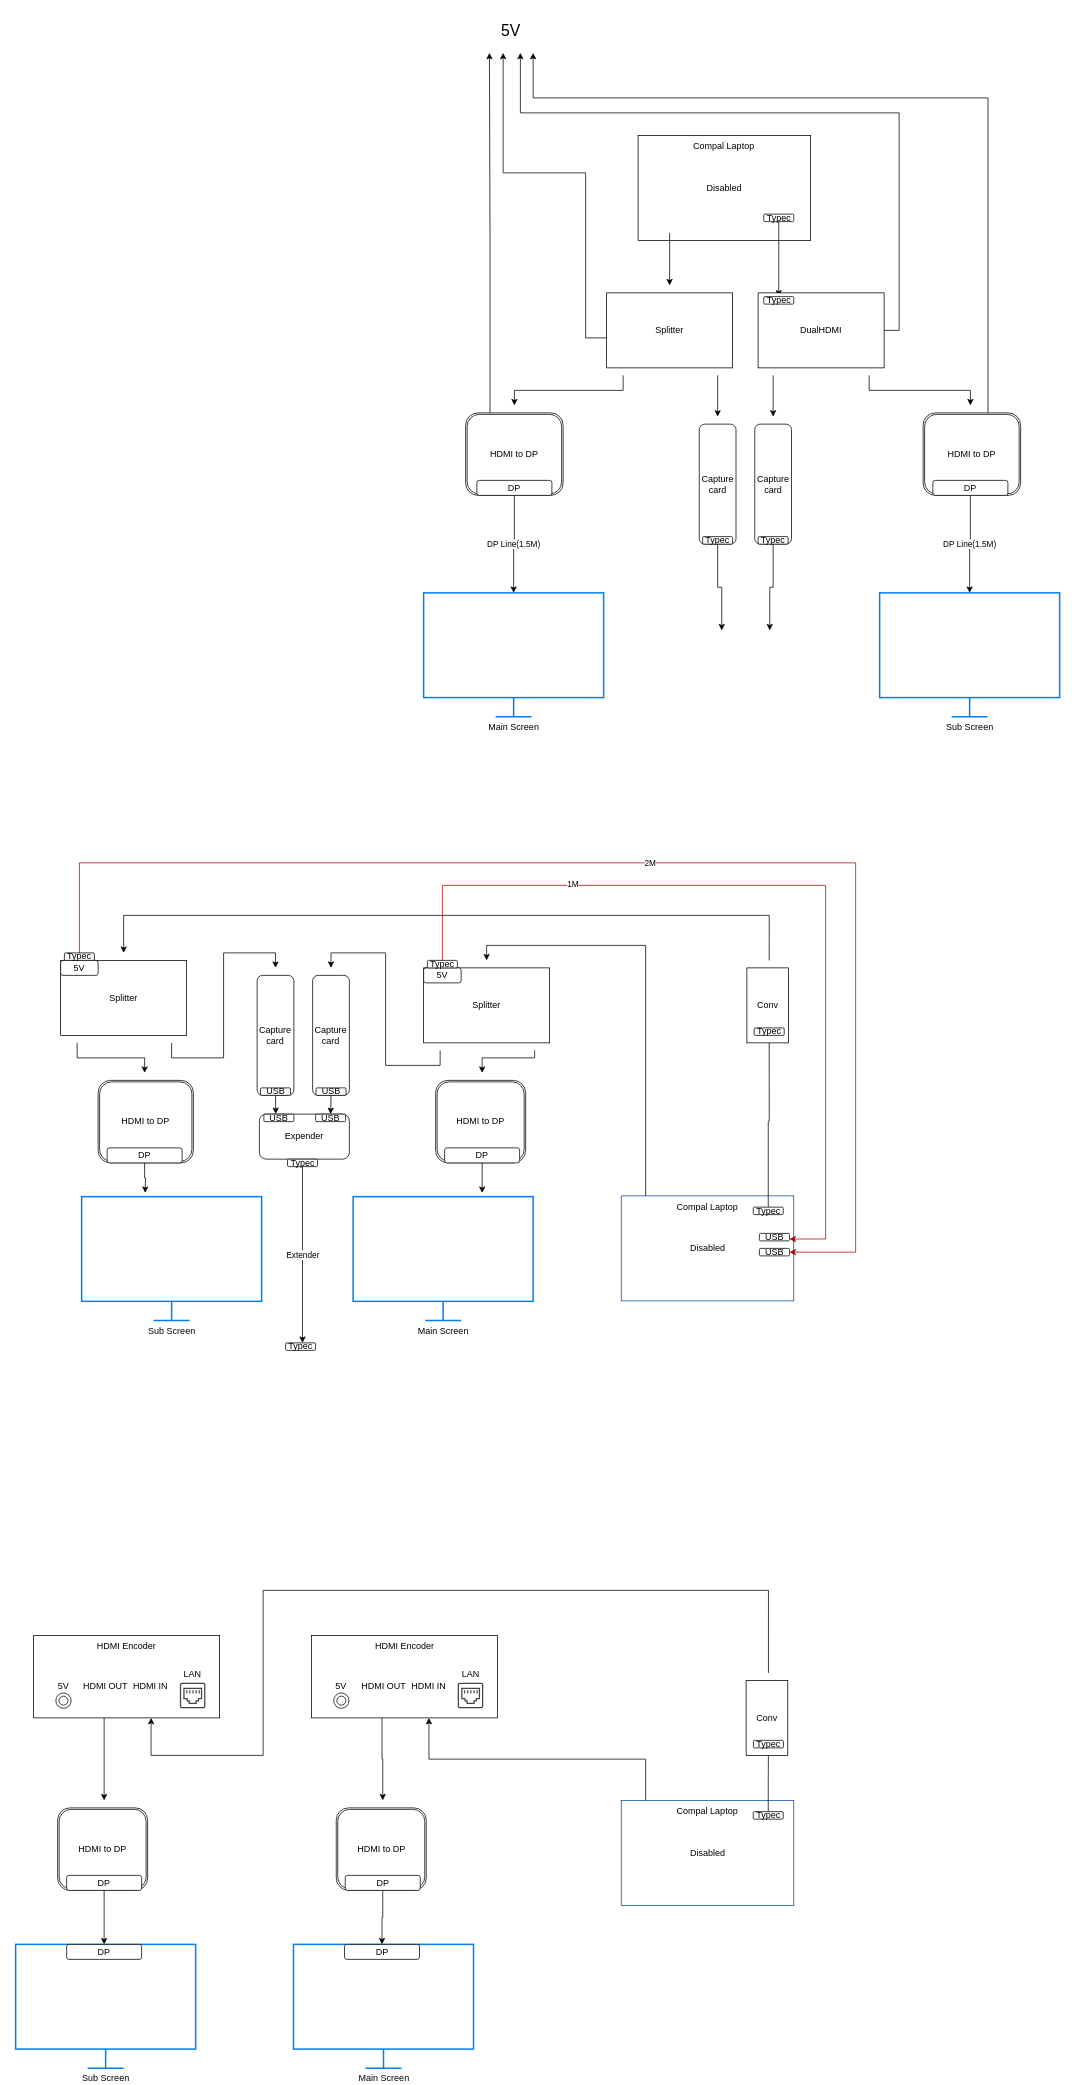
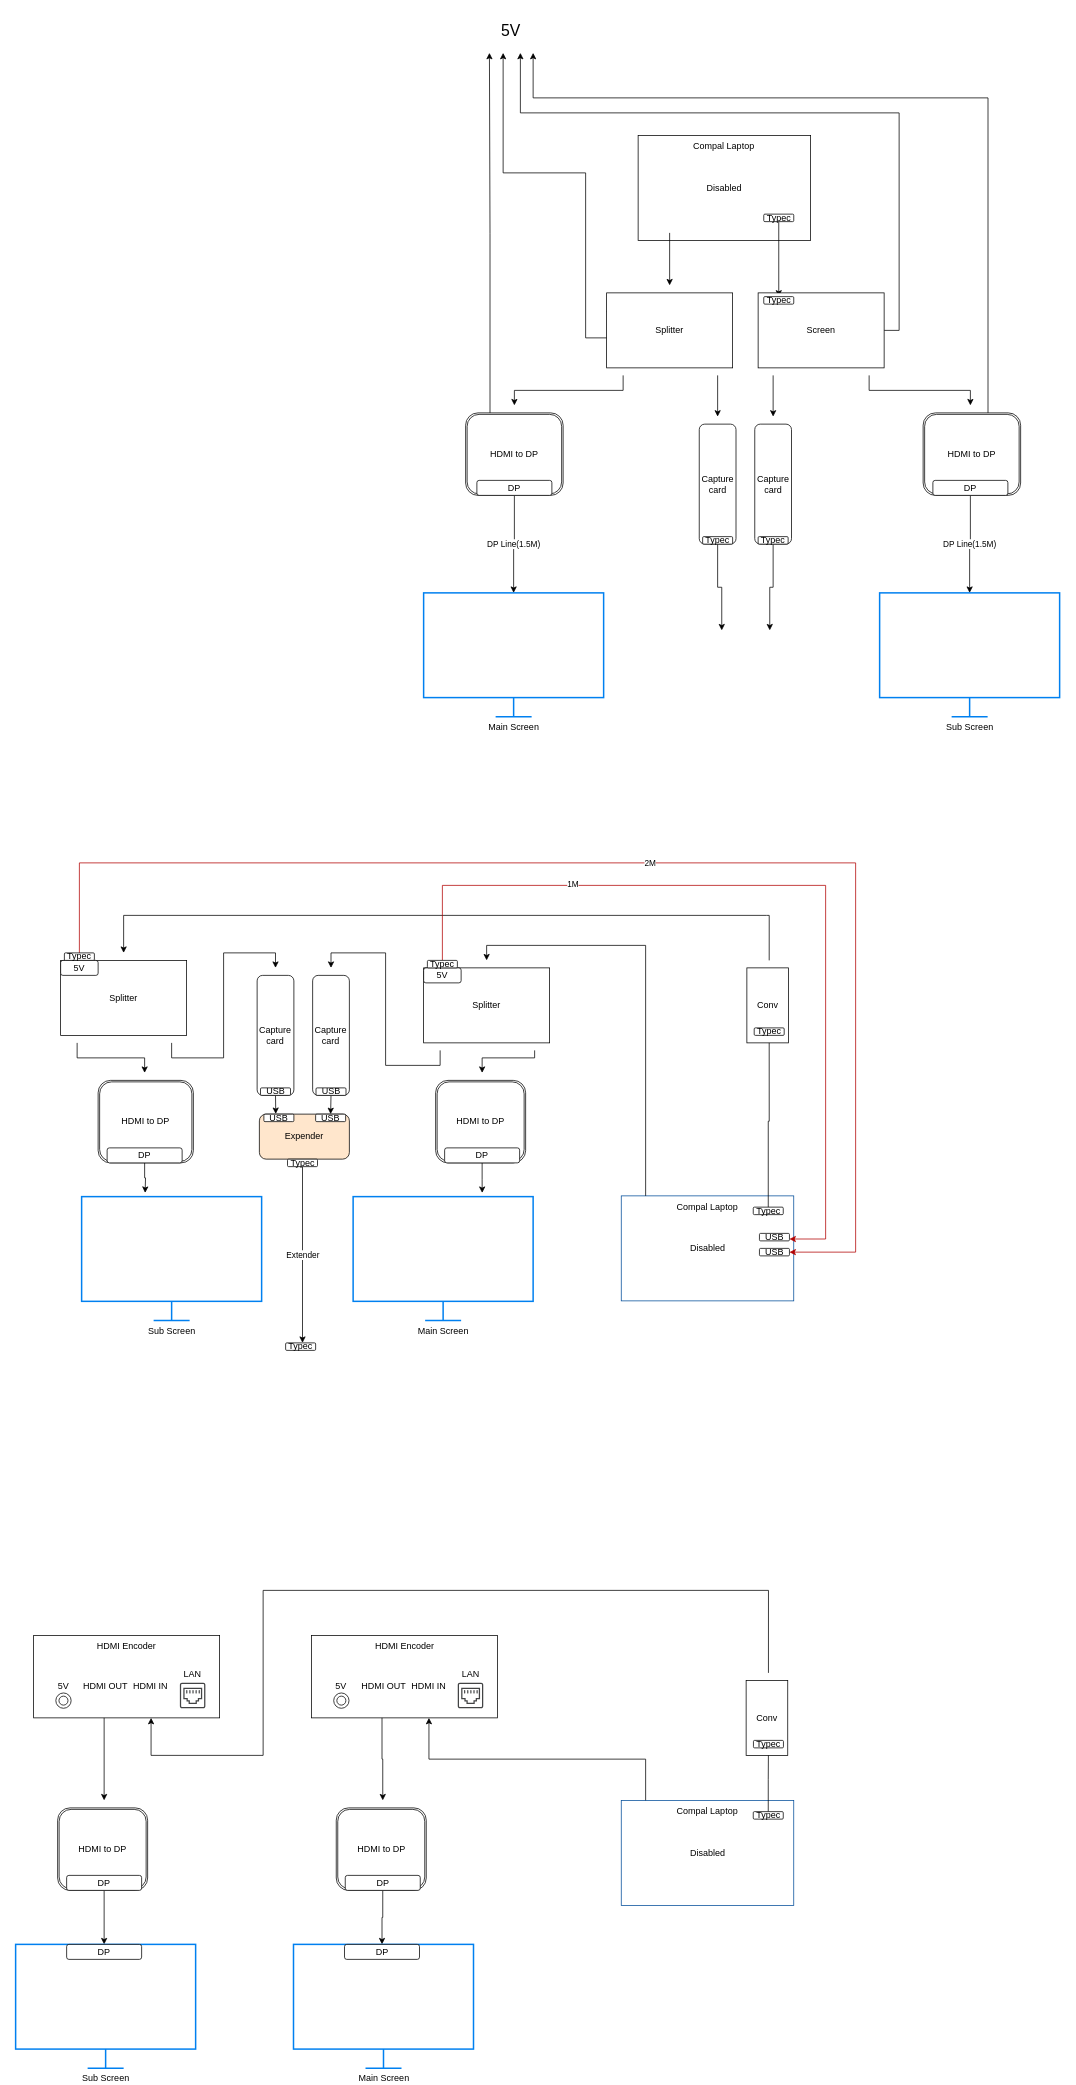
(821, 330) -> (821, 330)
(304, 1137) -> (304, 1137)
